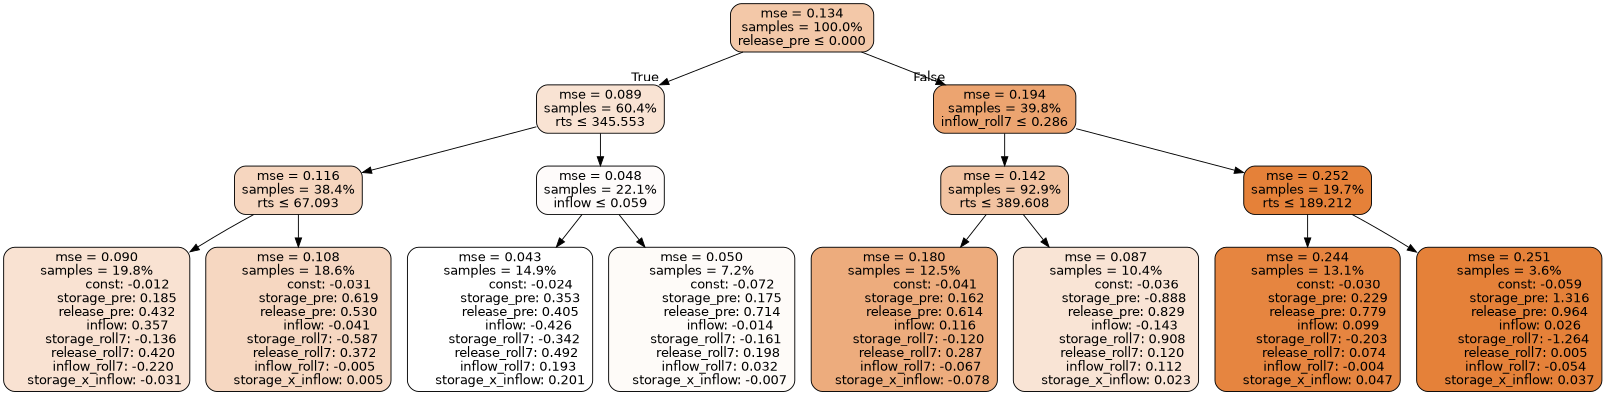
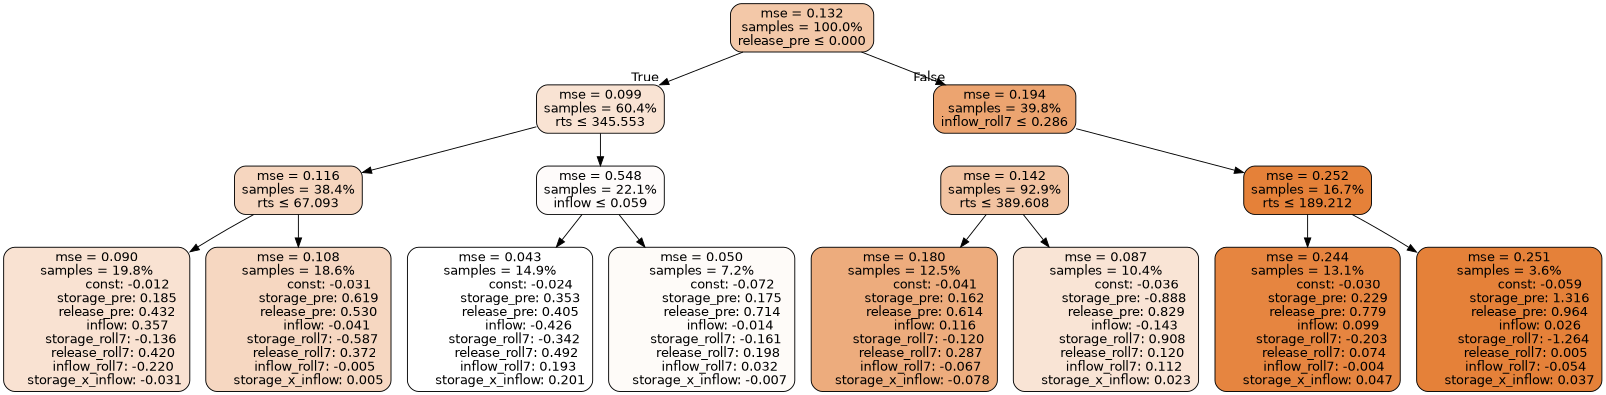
(802, 28) -> (802, 28)
(600, 109) -> (600, 109)
(1005, 145) -> none
(600, 190) -> (600, 190)
(1308, 190) -> (1308, 190)
